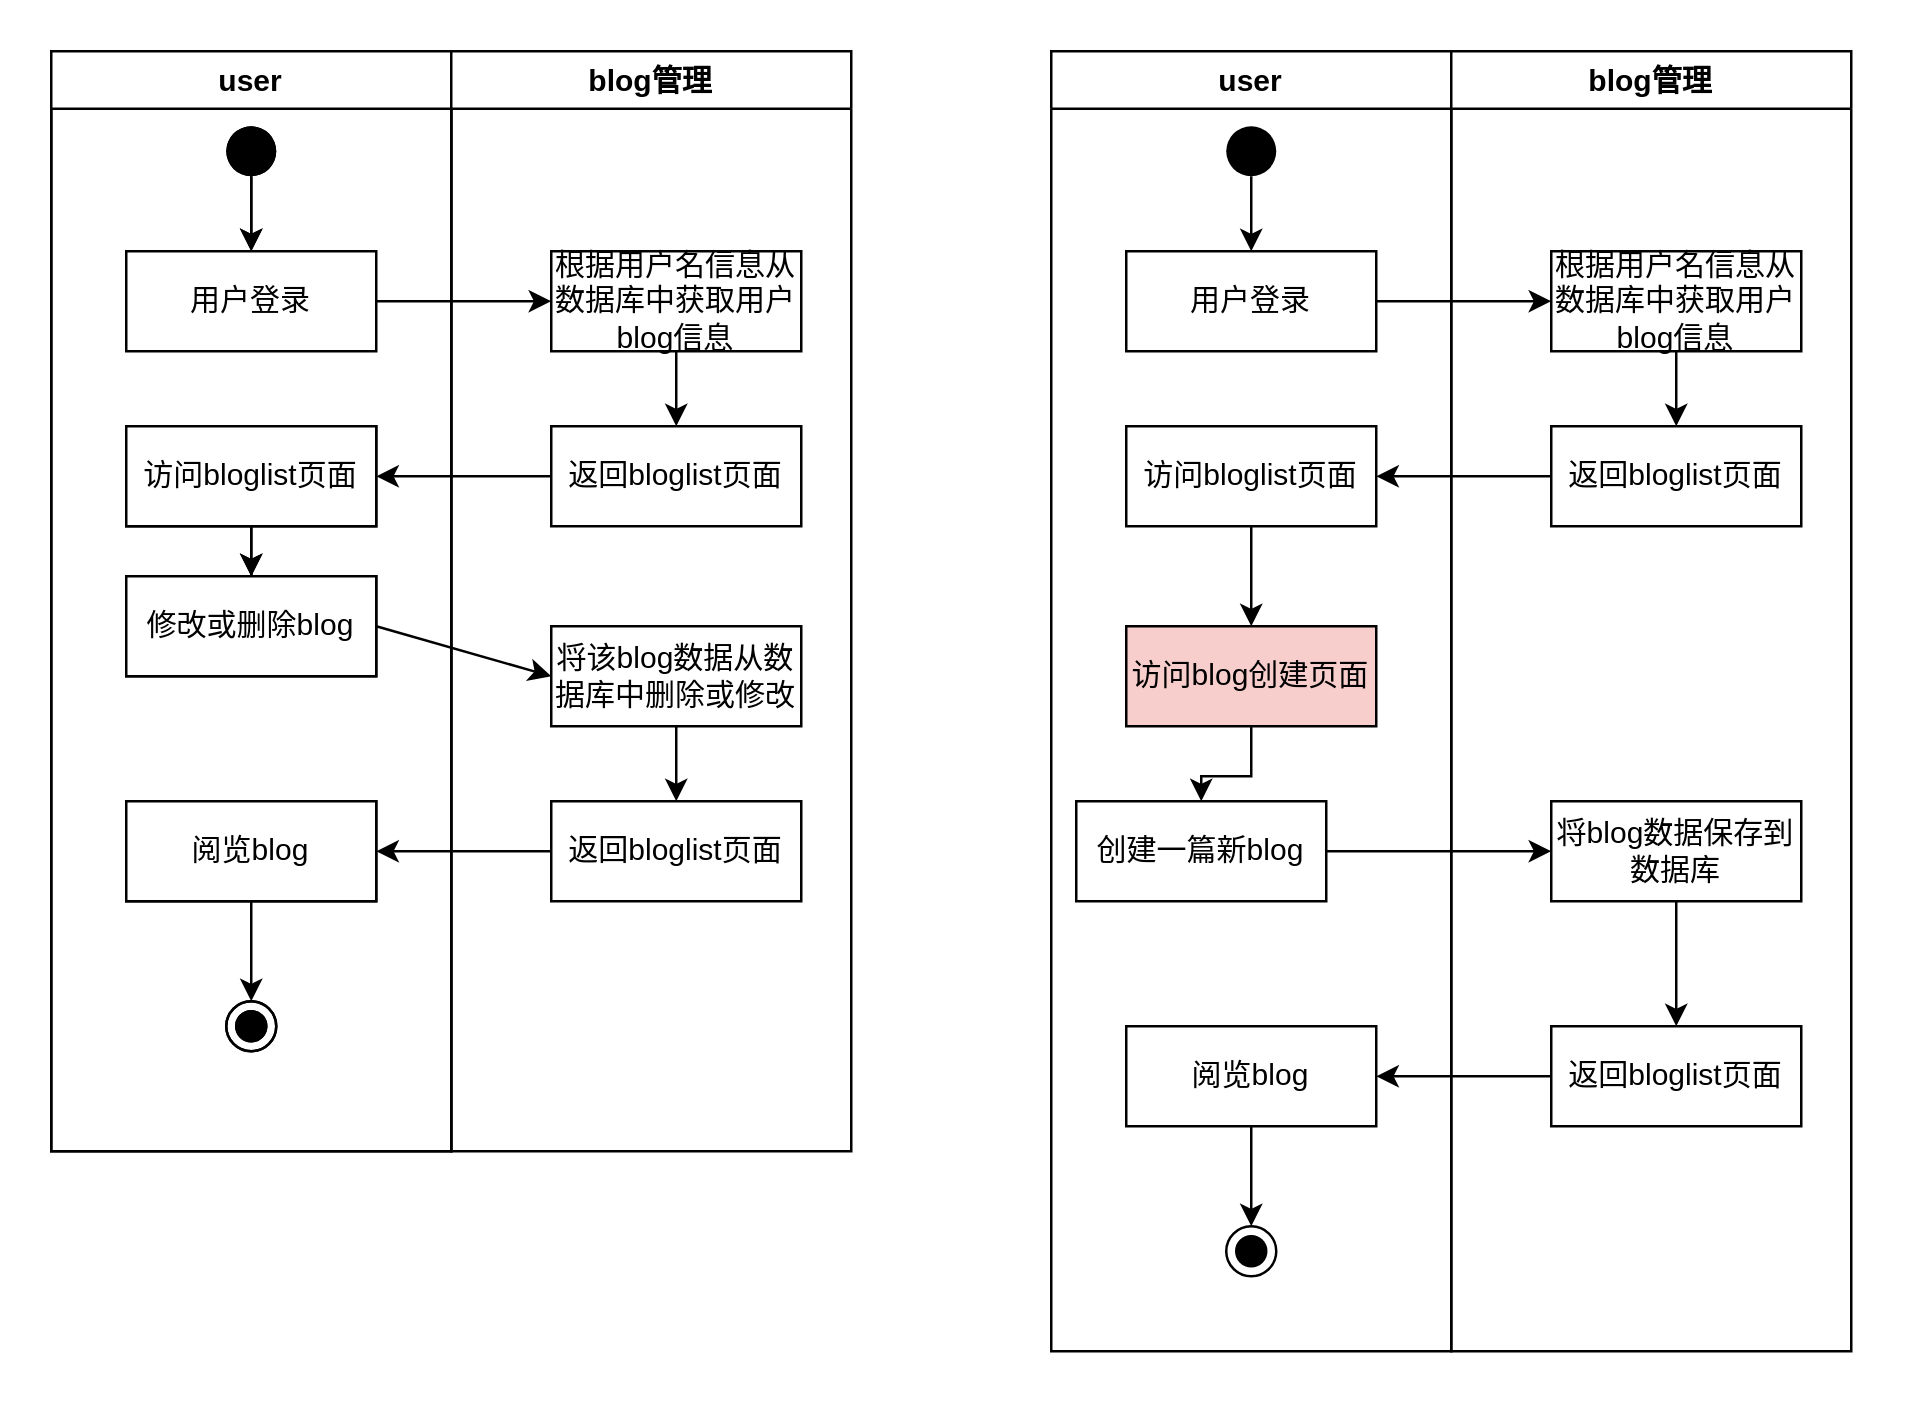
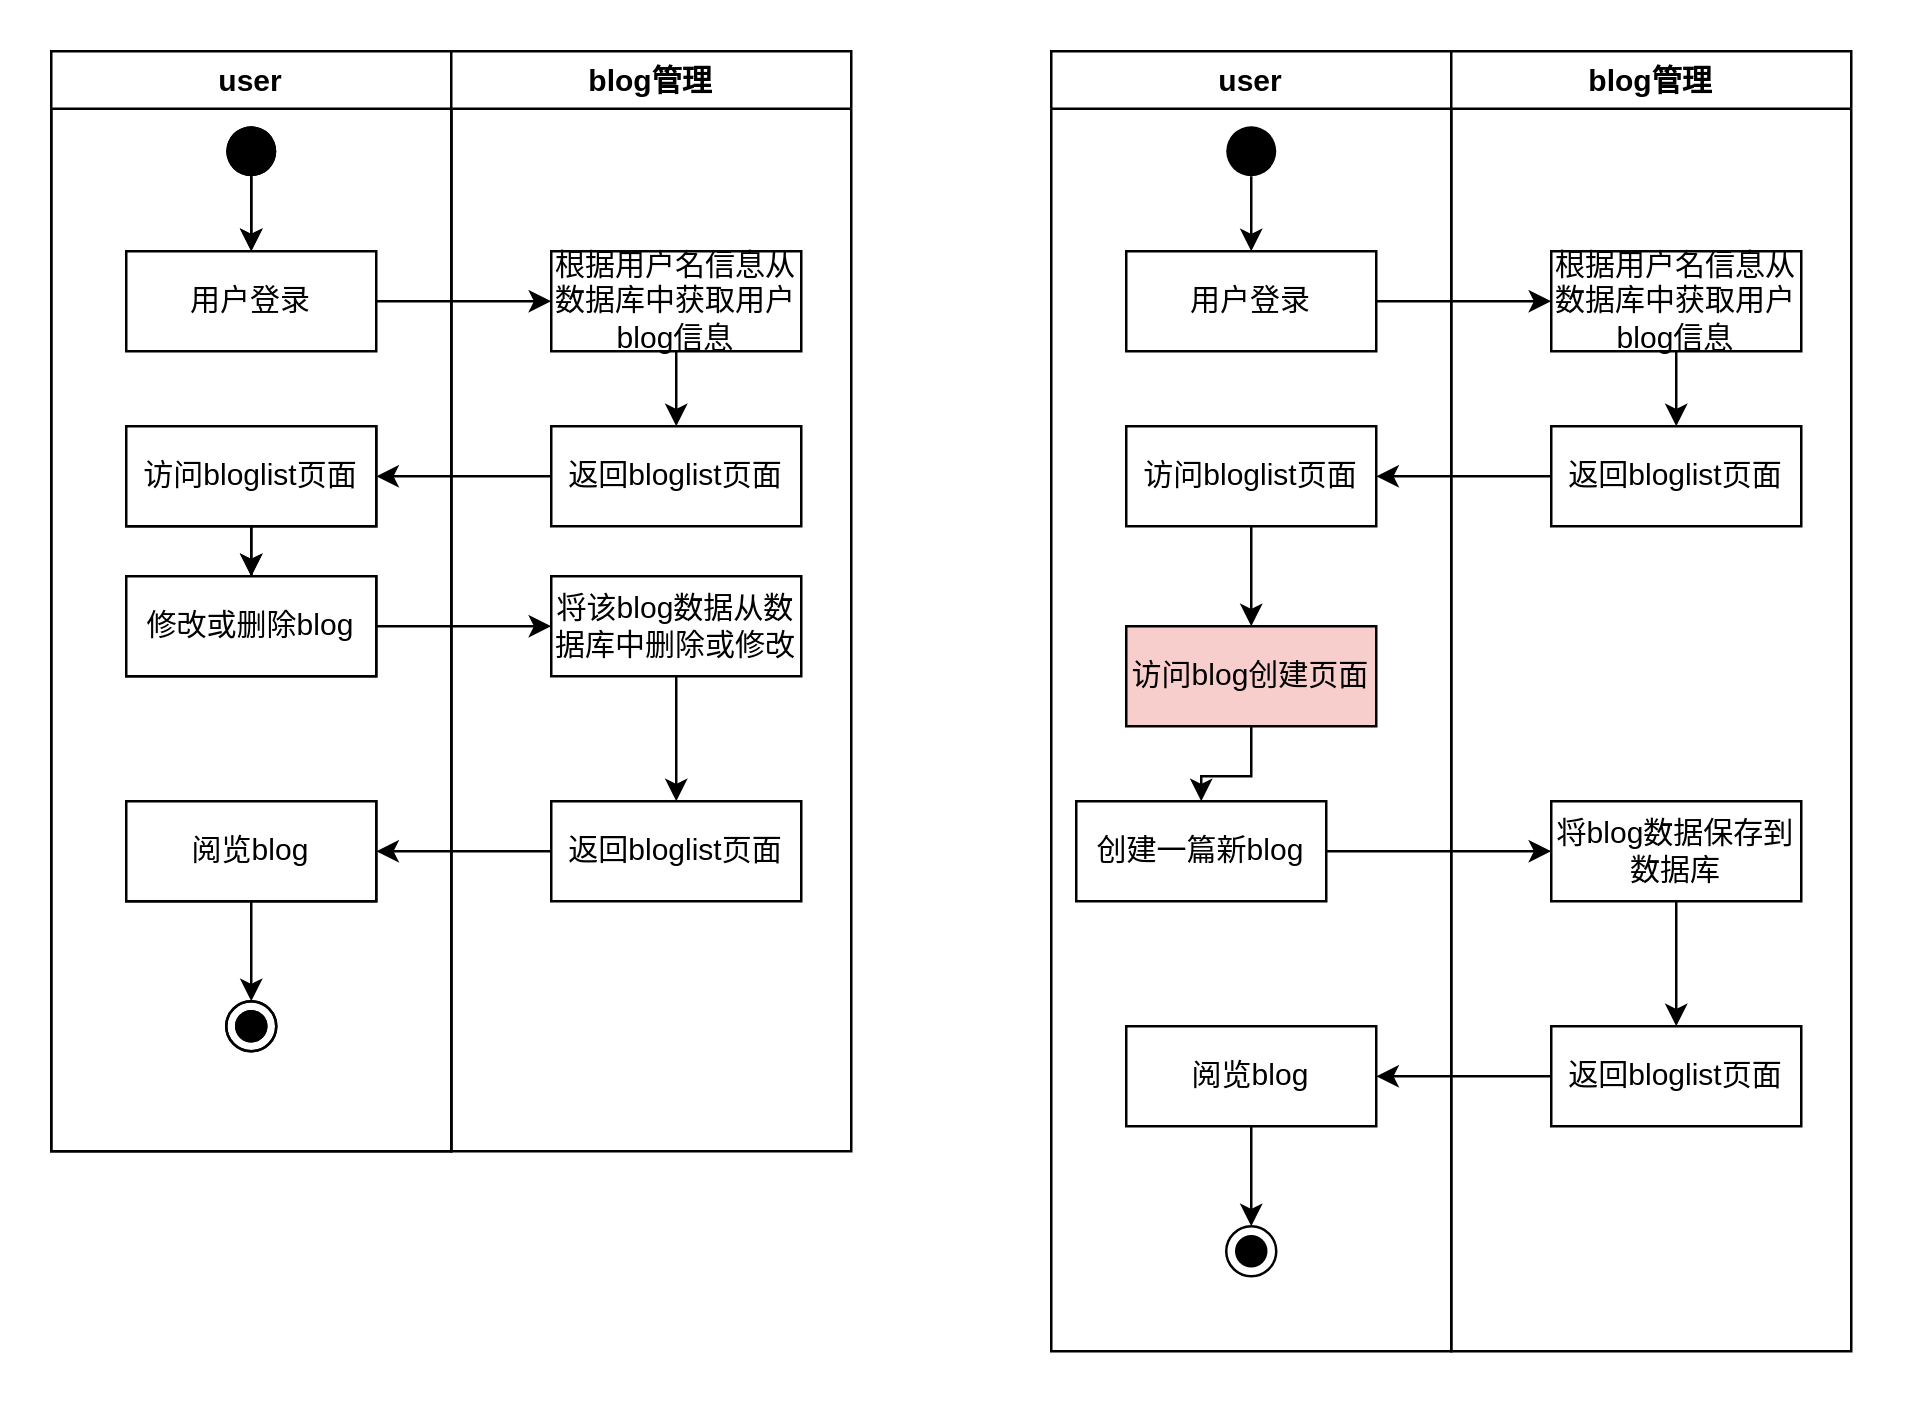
(676, 676) -> (676, 626)
